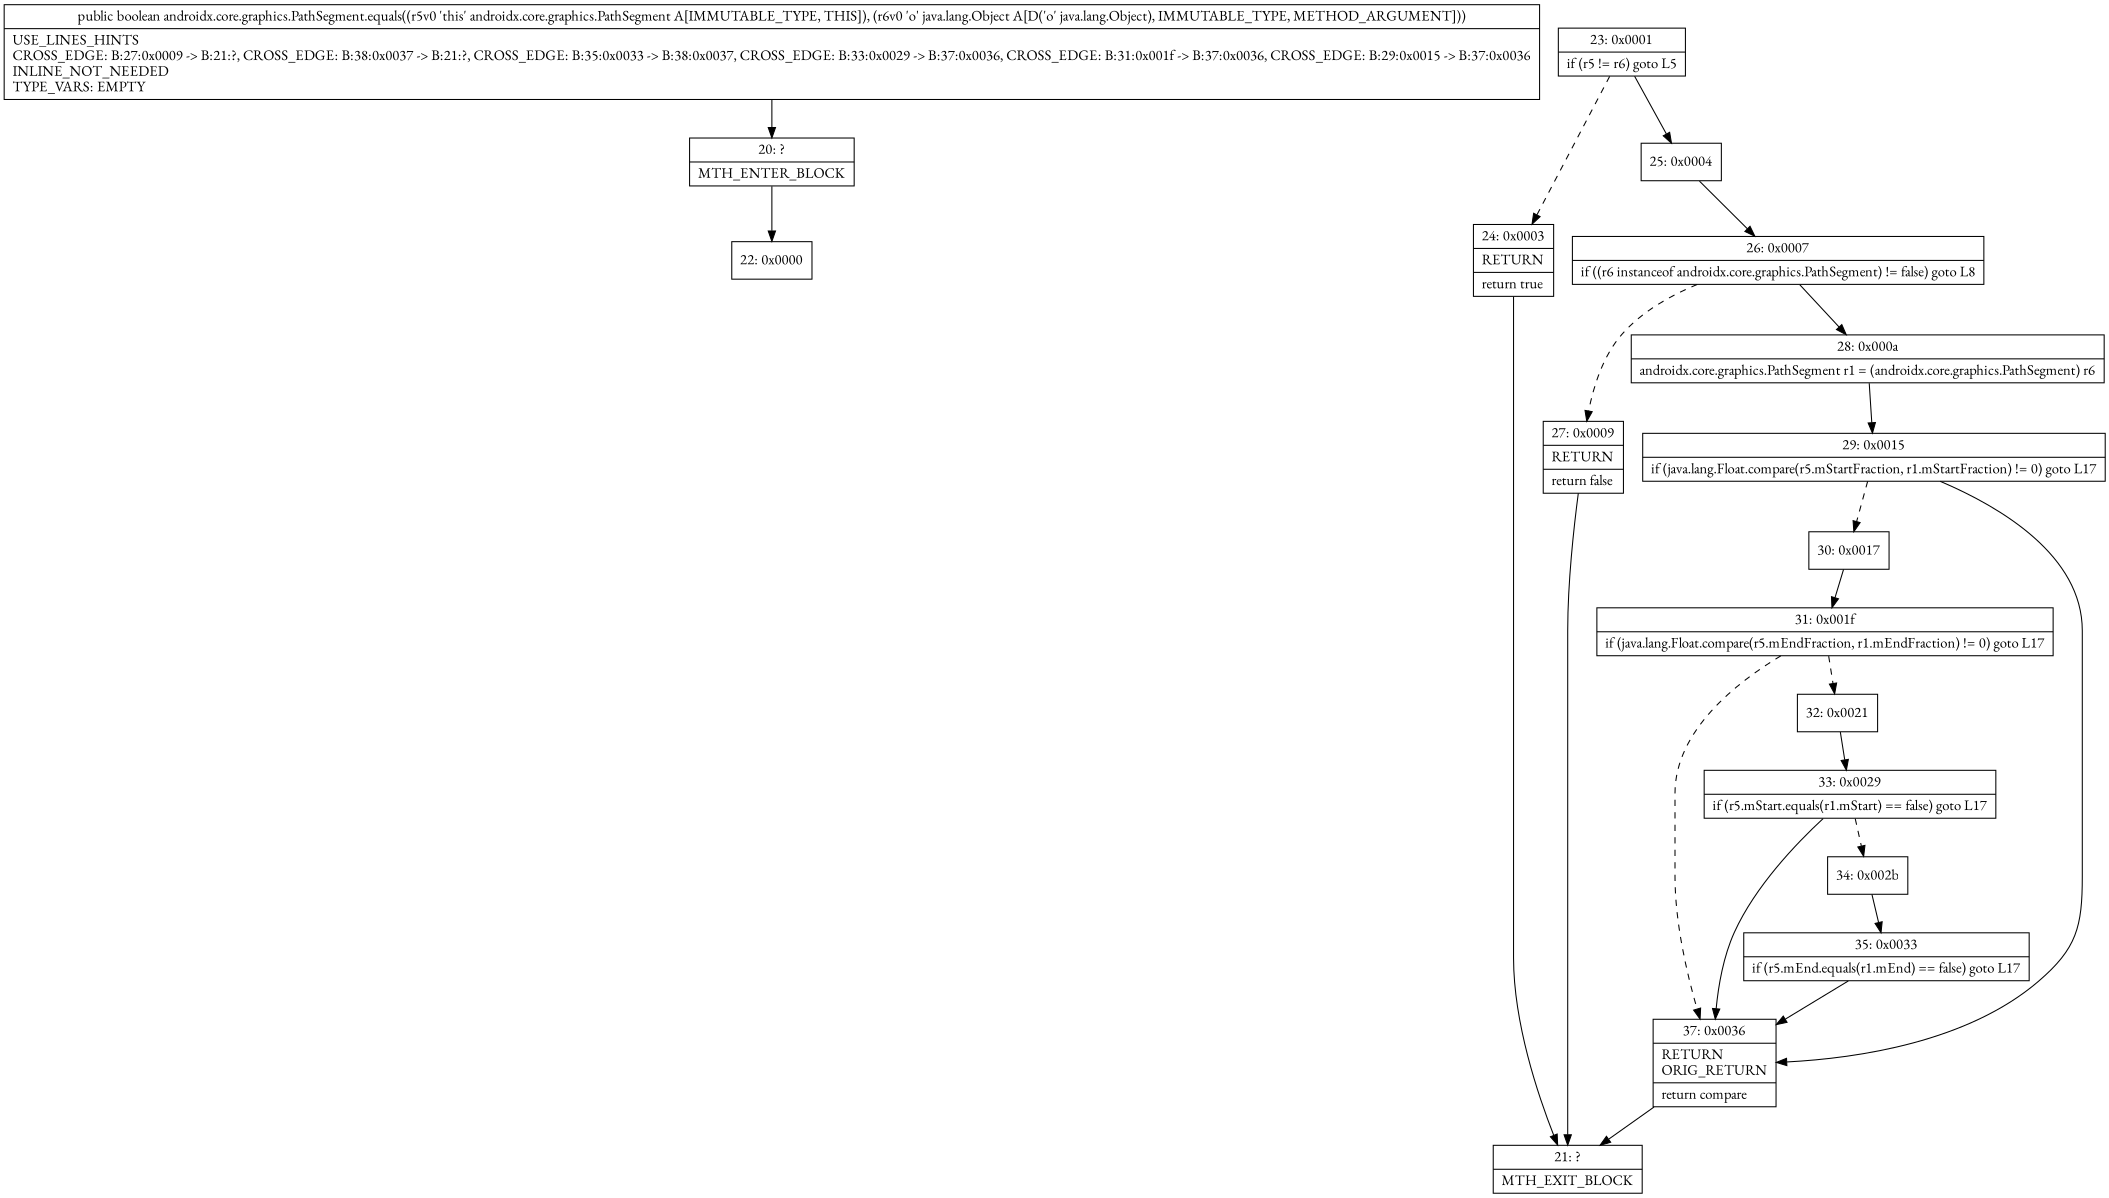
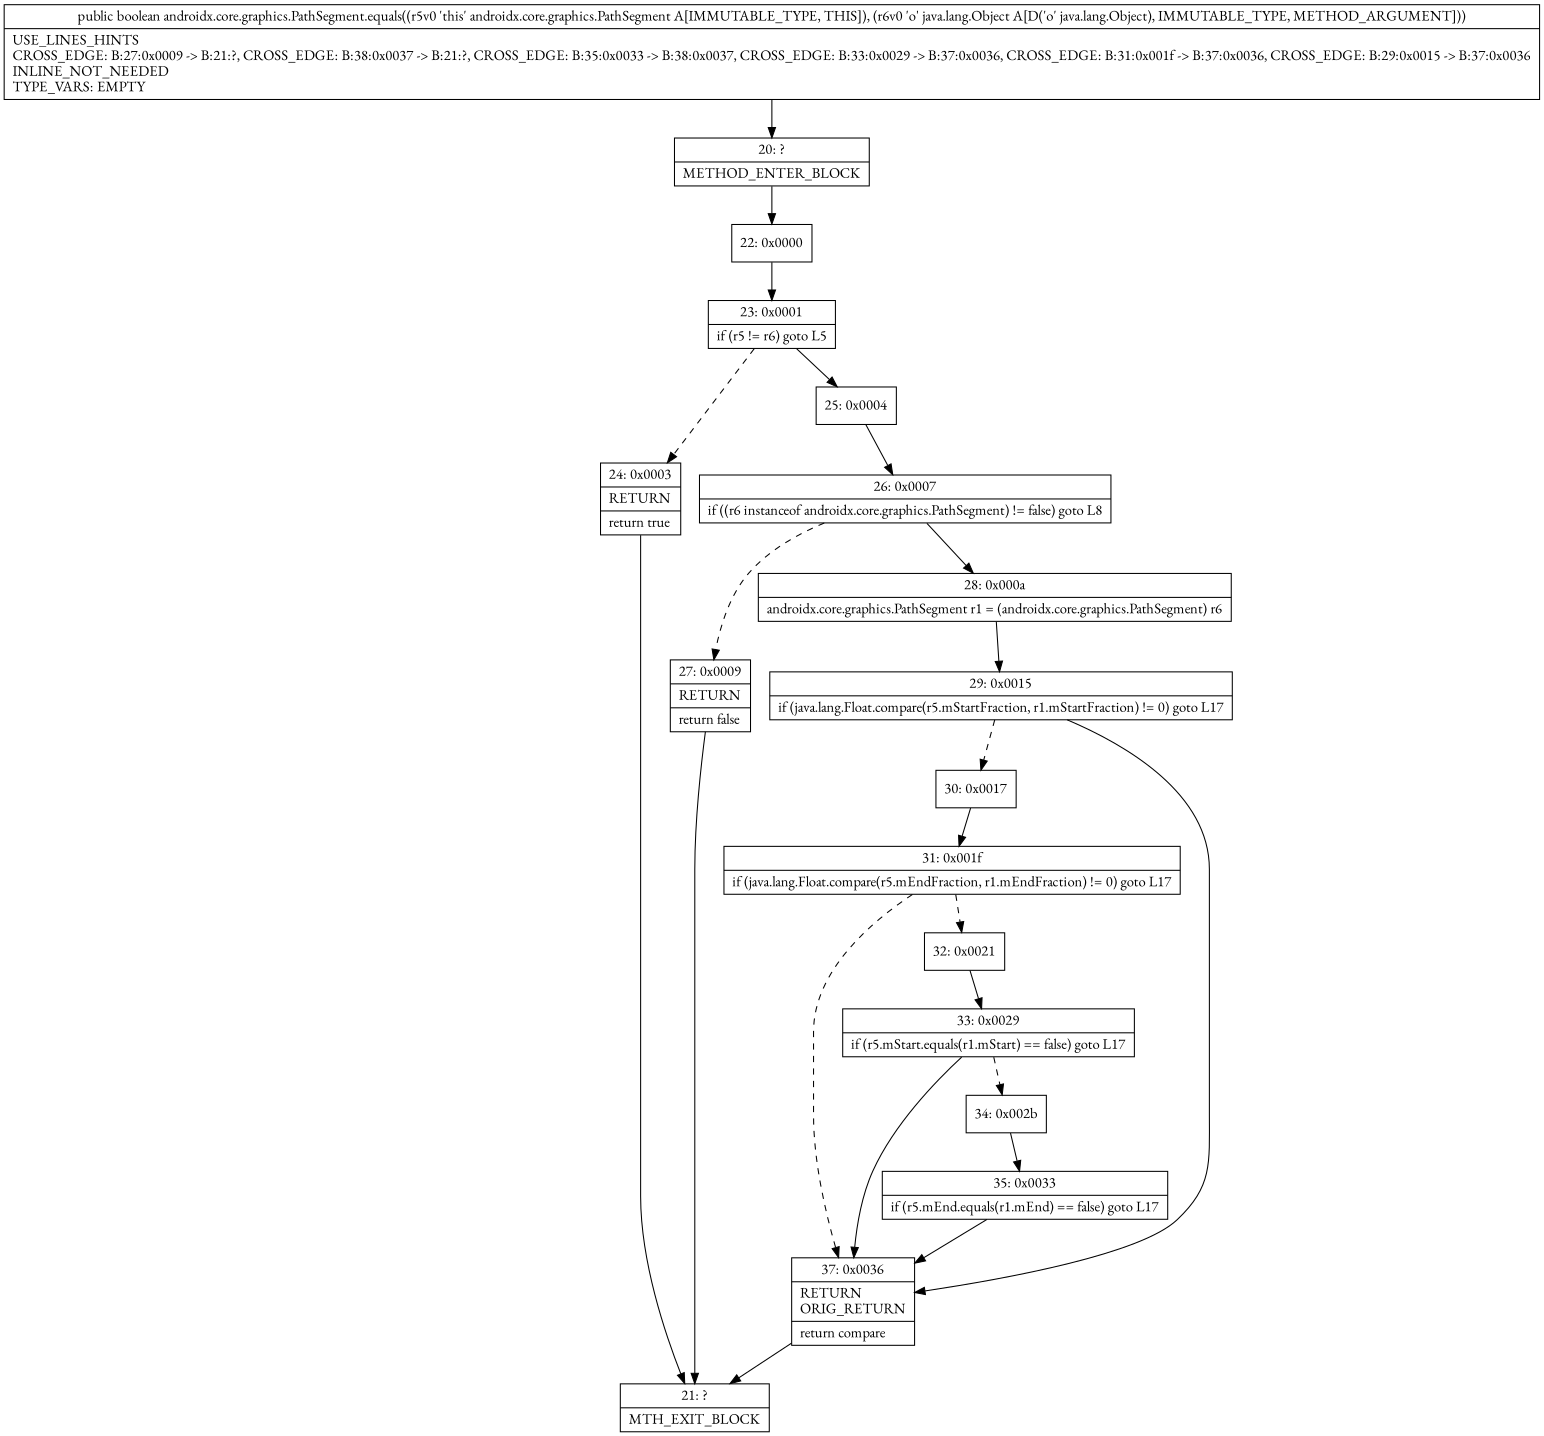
(772, 173) -> (772, 173)
none -> (772, 276)
